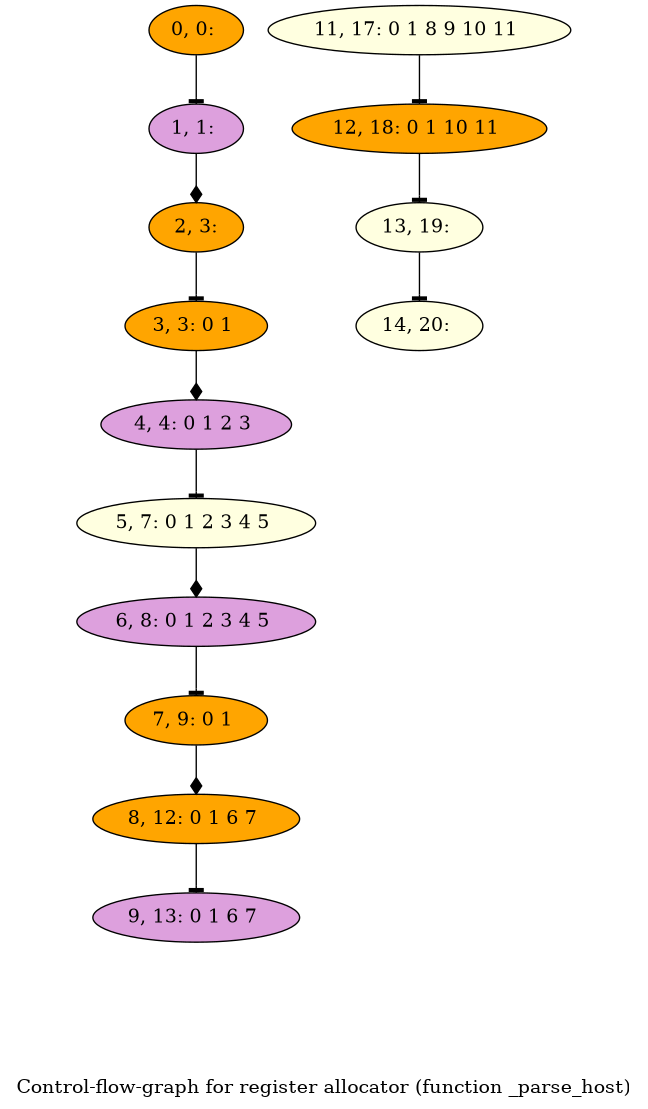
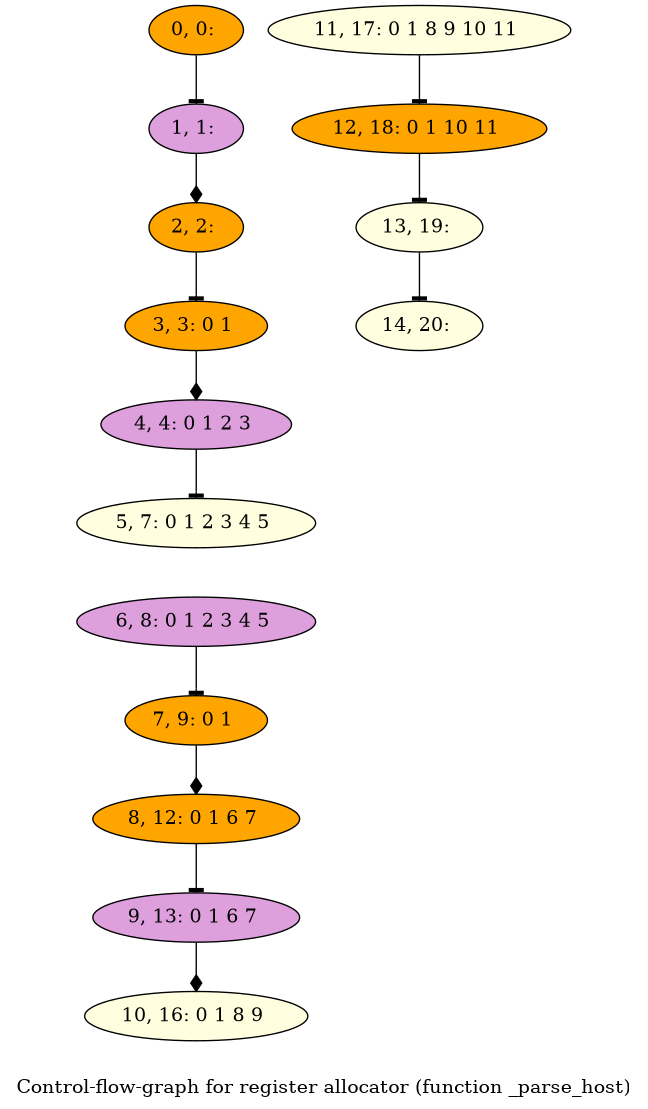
(196, 227) -> (196, 227)
(196, 564) -> none
none -> (196, 1016)
